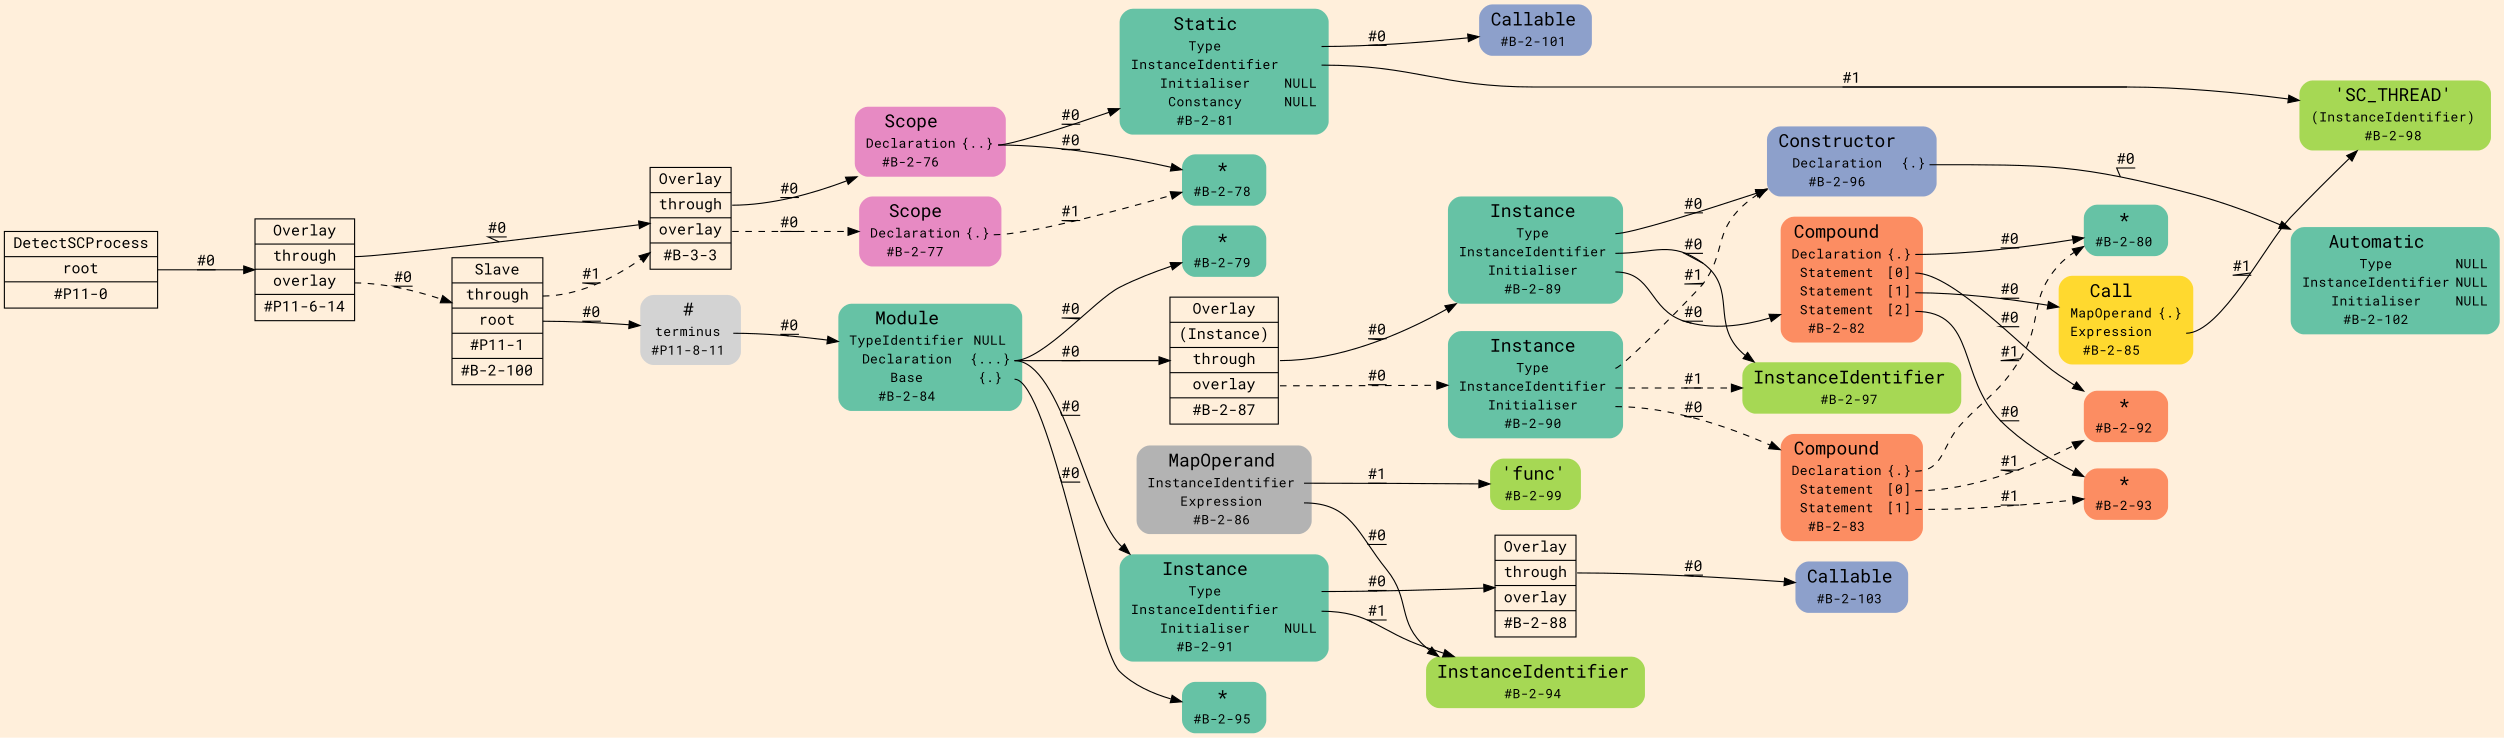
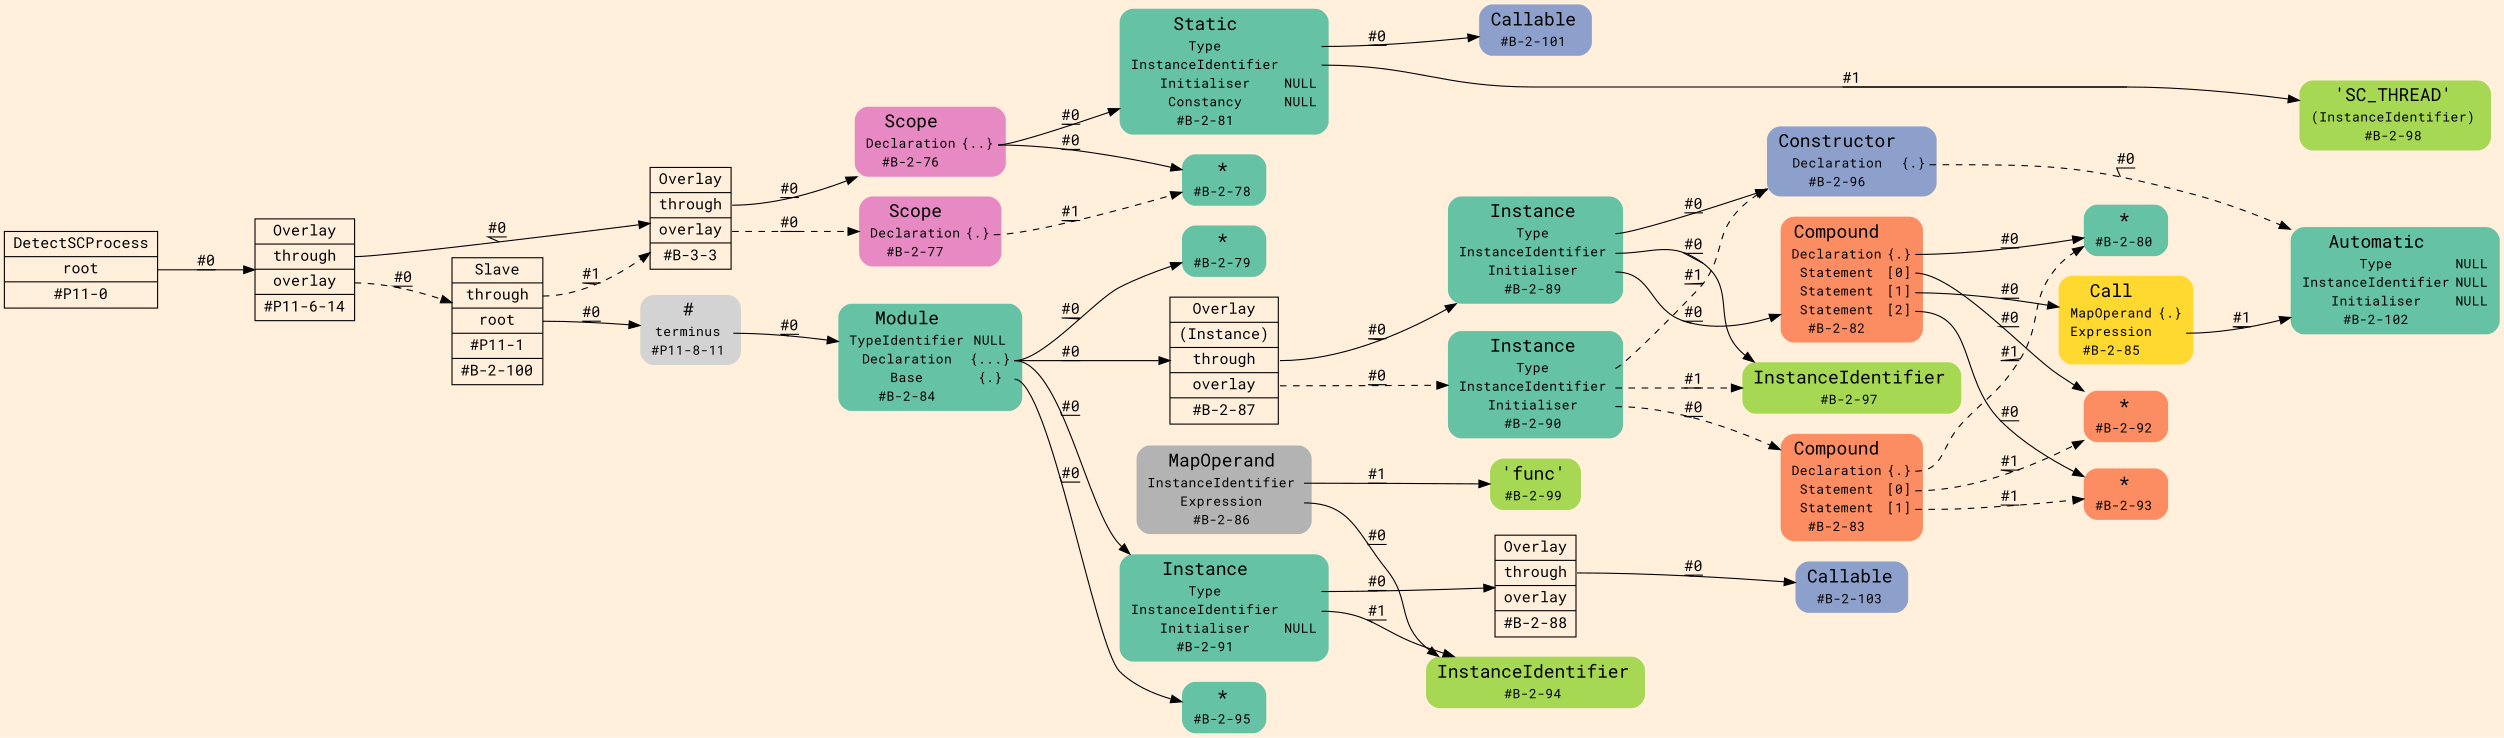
(2108, 175) -> (2108, 175)
(2268, 248) -> (2233, 330)
